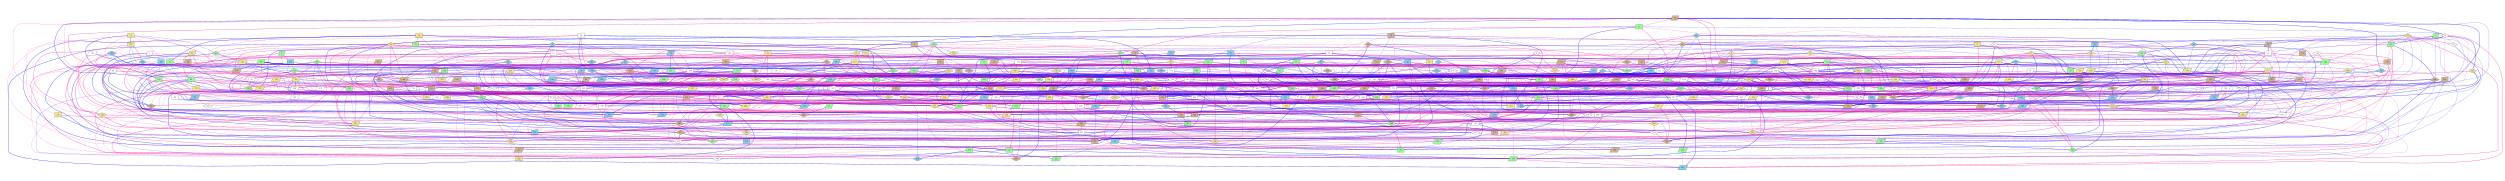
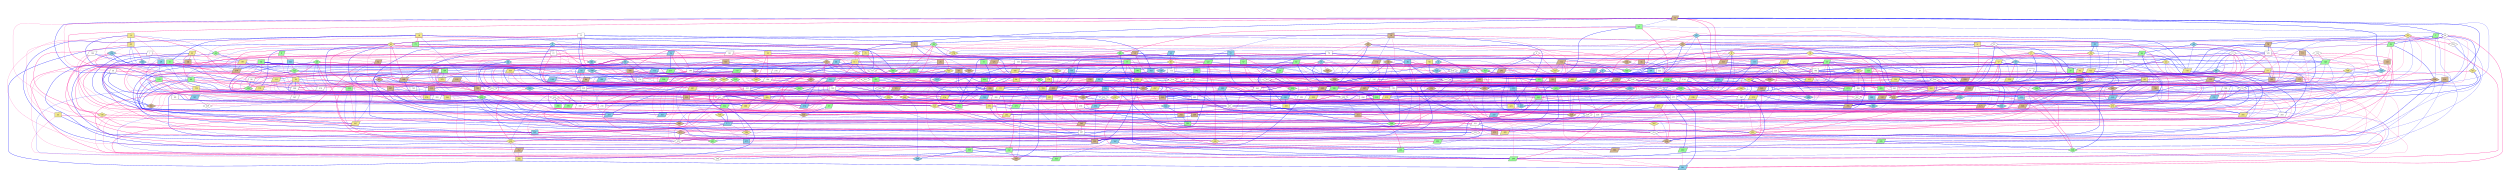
(1870, 85) -> (1870, 85)
(2023, 106) -> (2023, 106)
